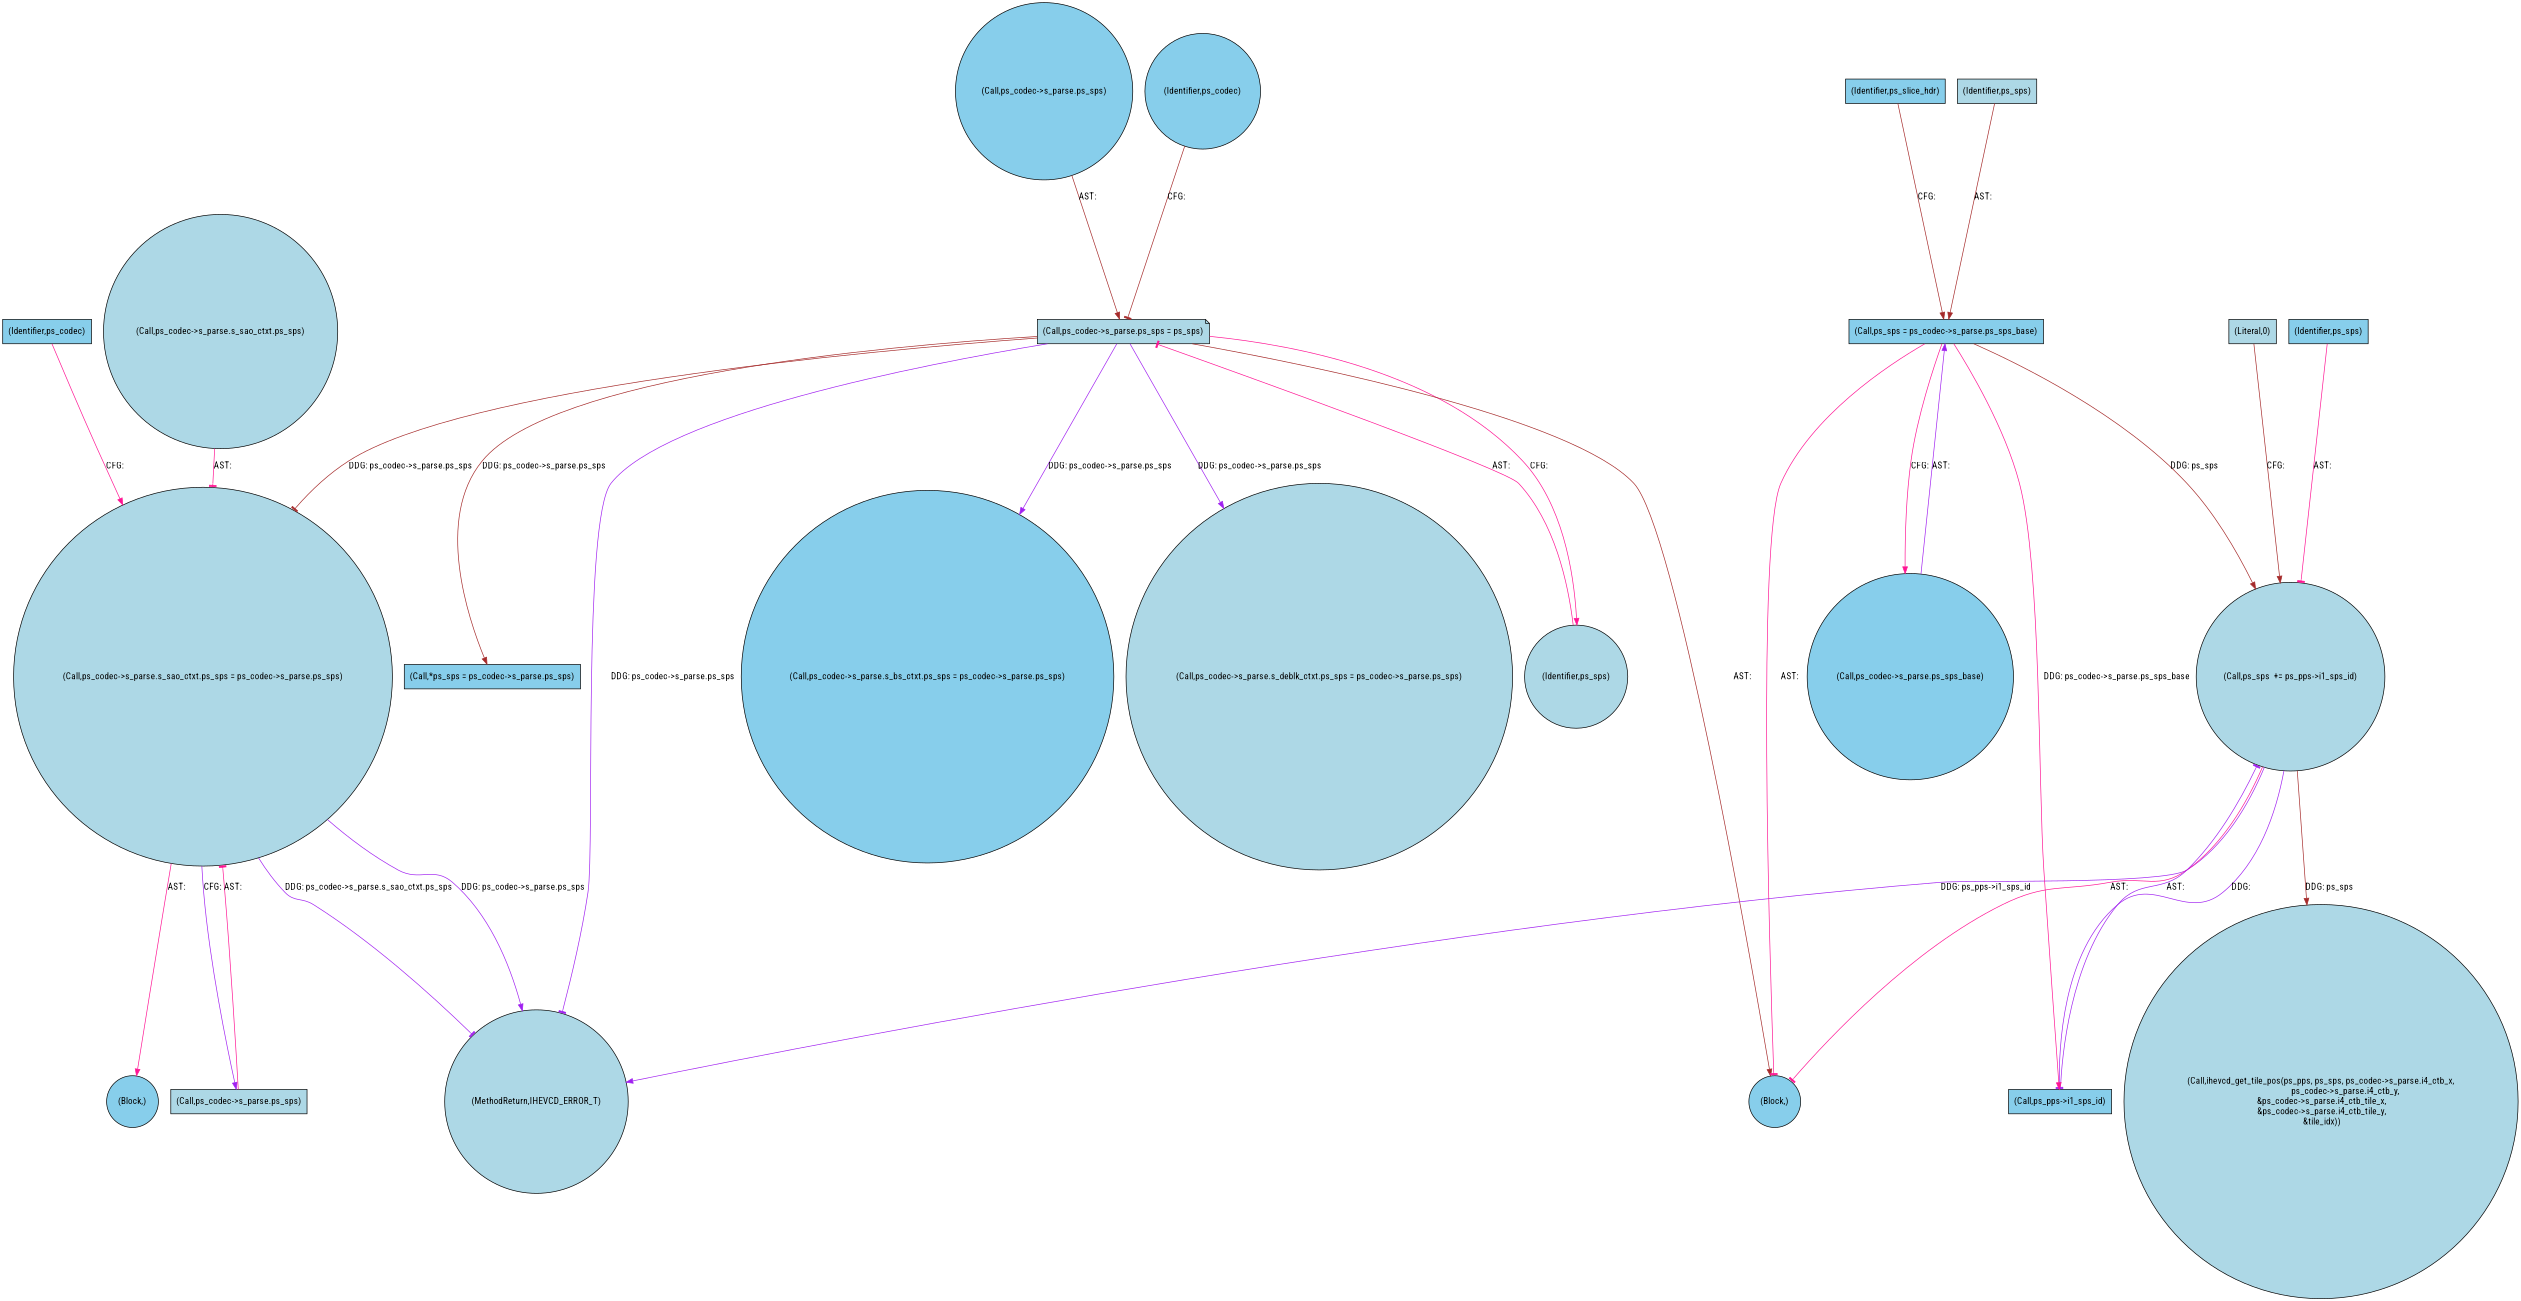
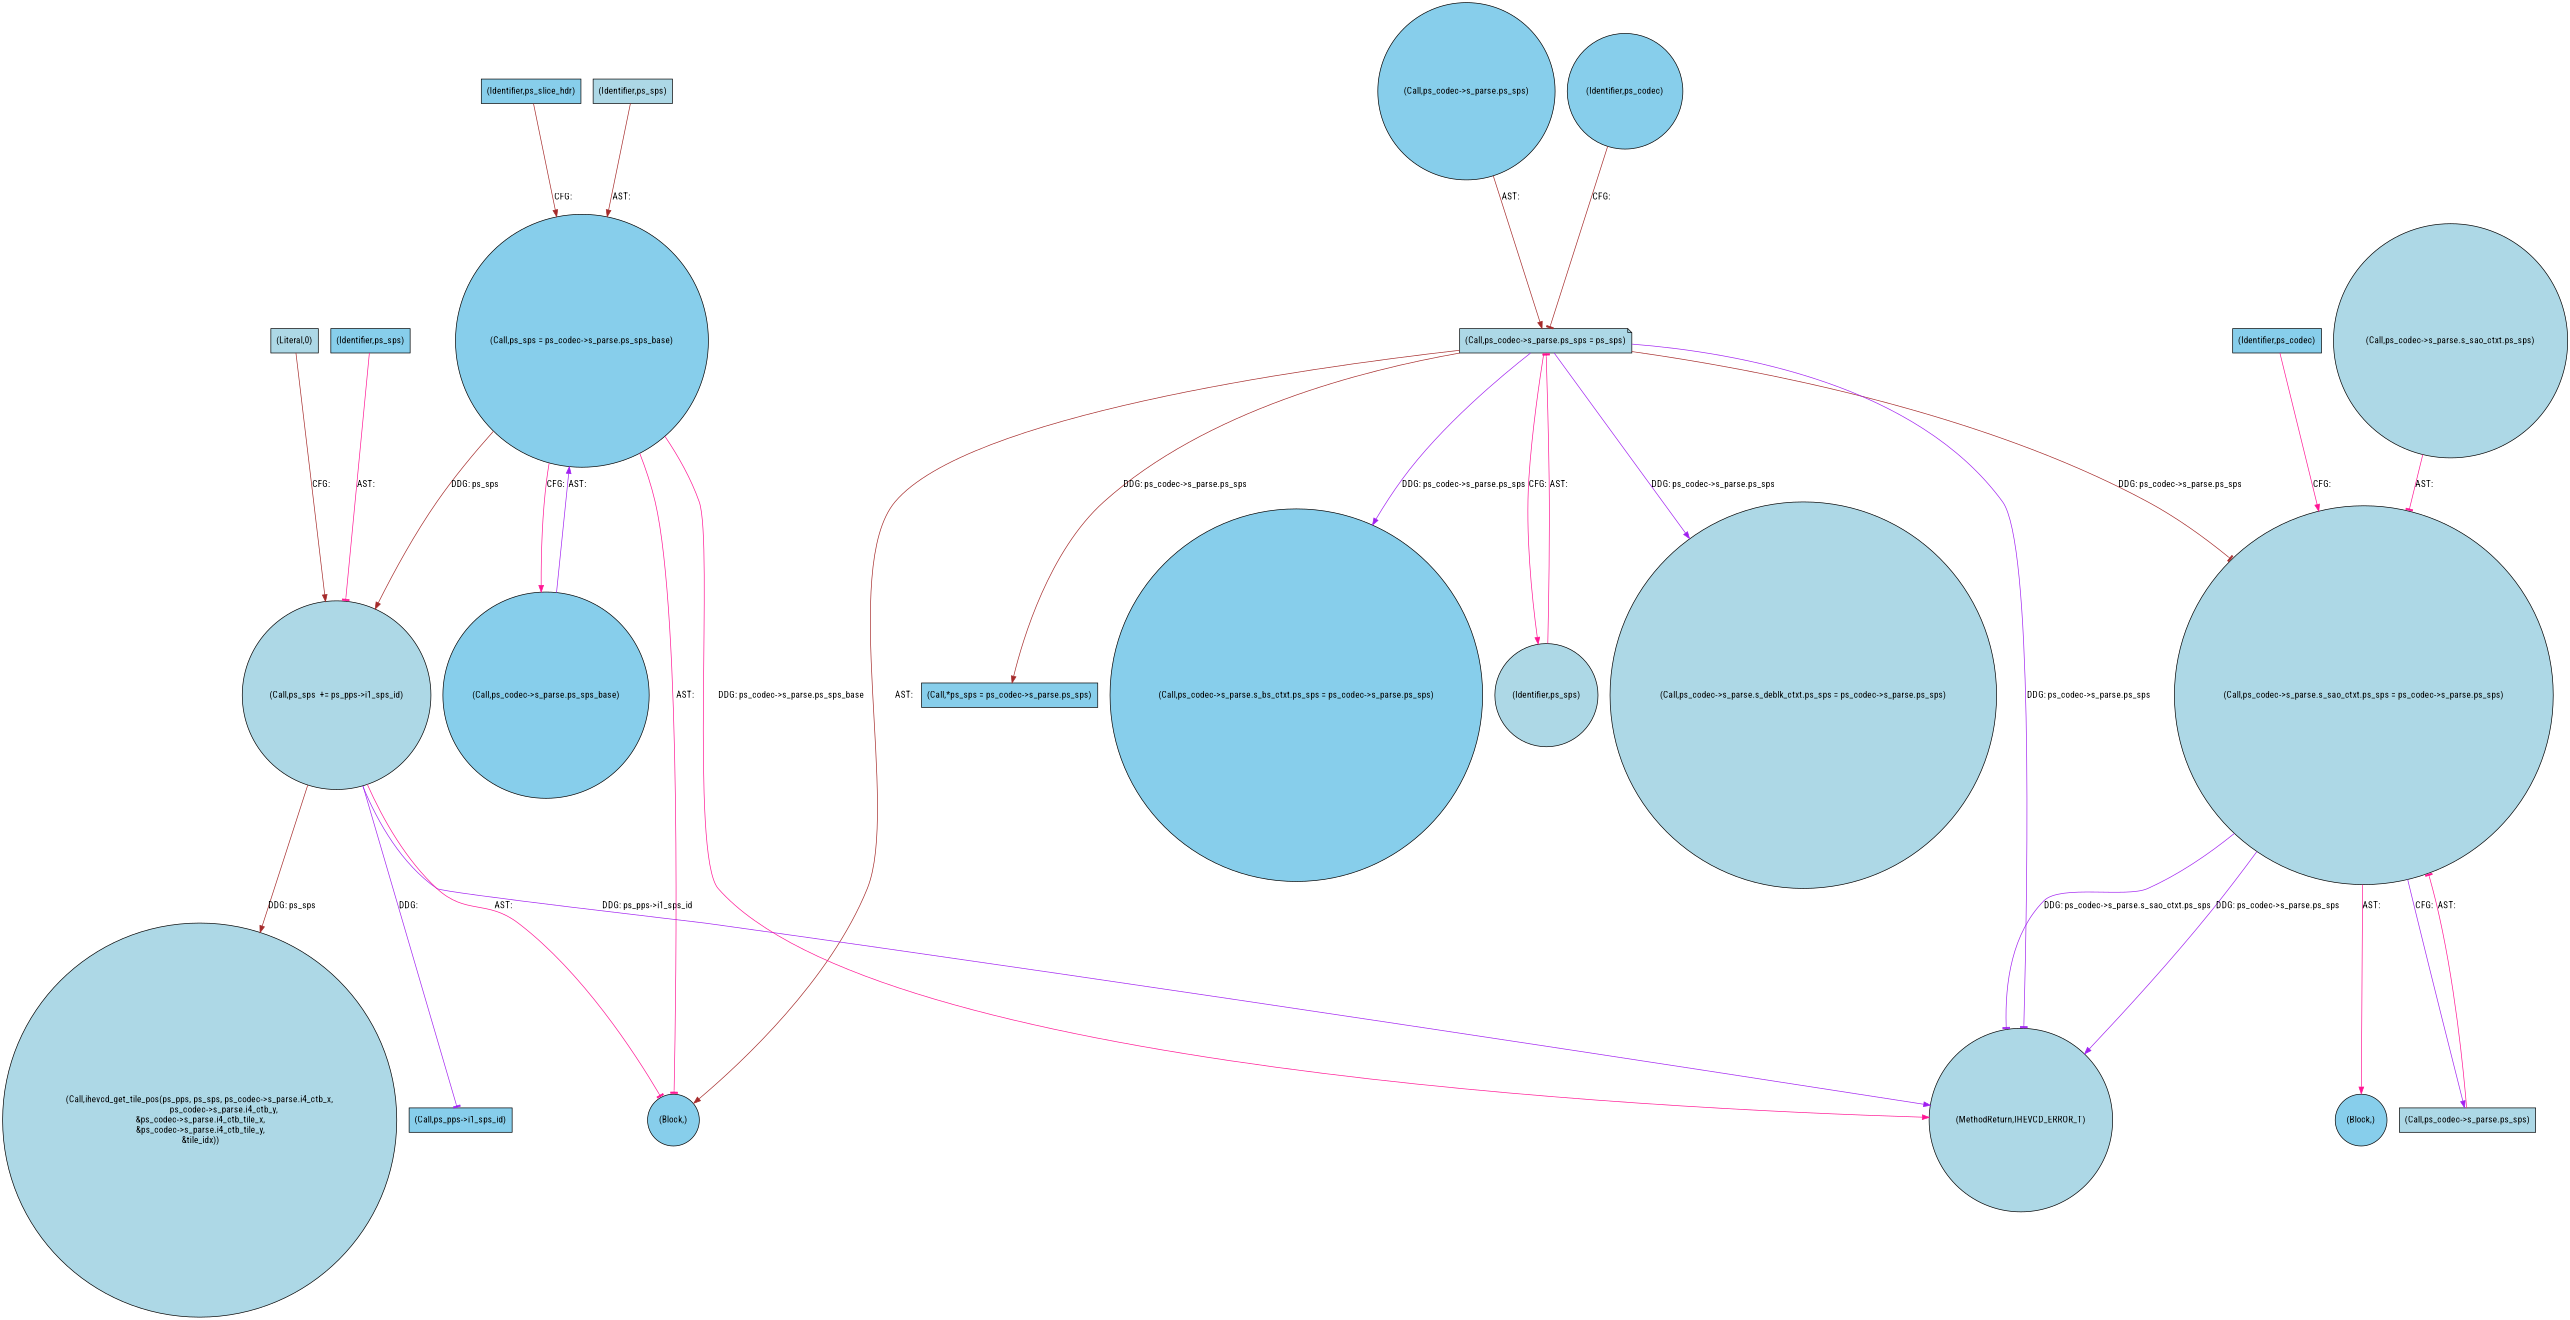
(1946, 332) -> (582, 341)
(2039, 705) -> (1075, 1033)
(2136, 891) -> none
